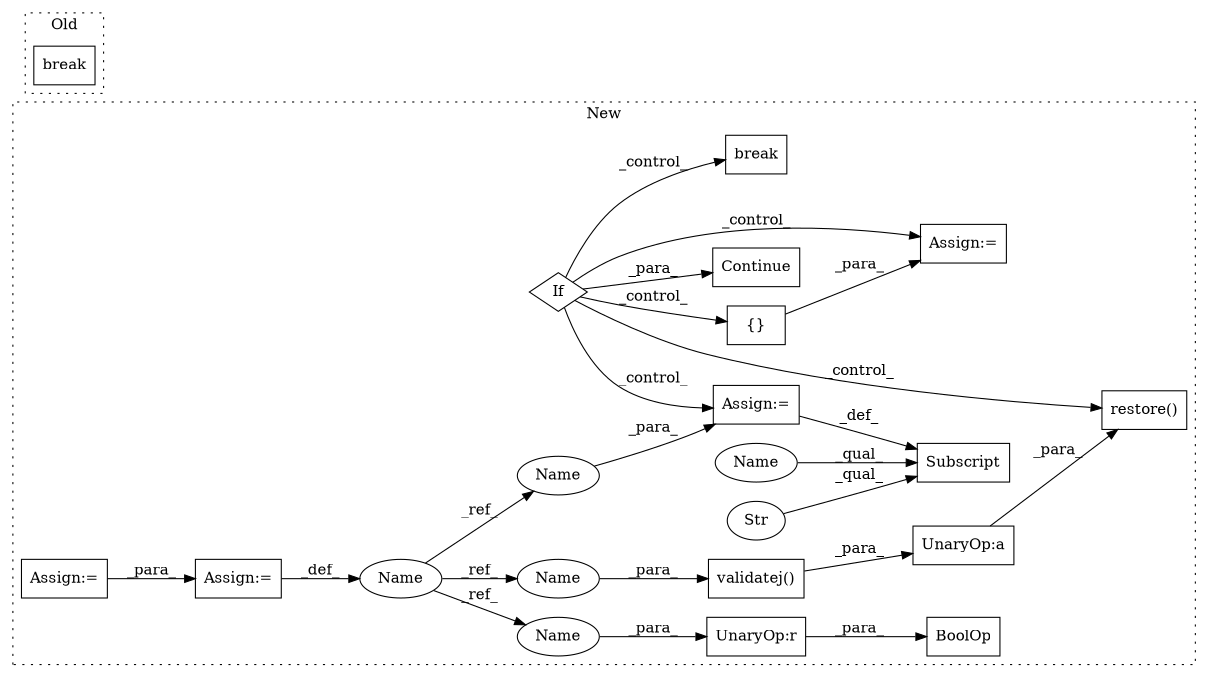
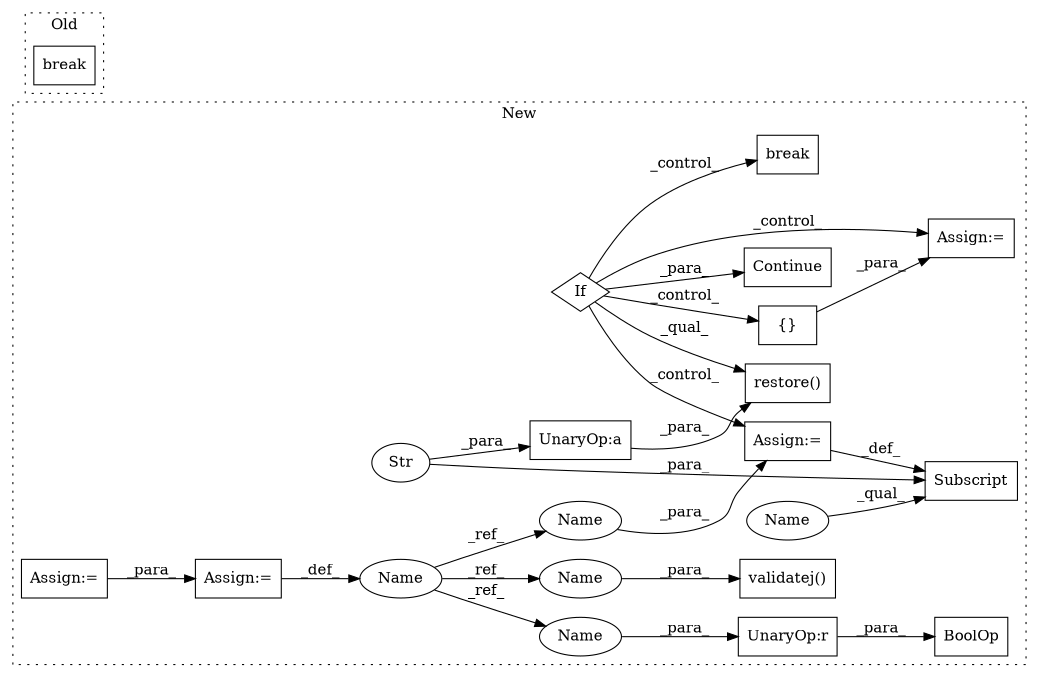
(859, 371) -> (685, 328)
(859, 475) -> (685, 465)
(853, 563) -> (474, 454)
